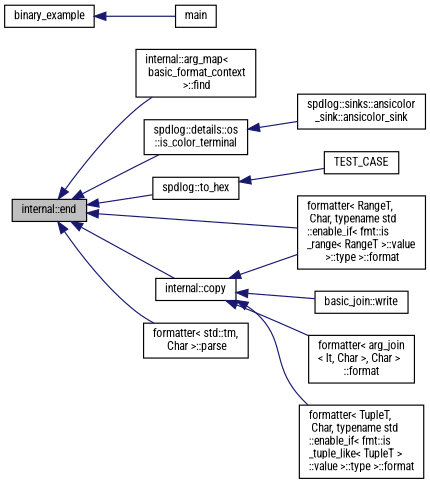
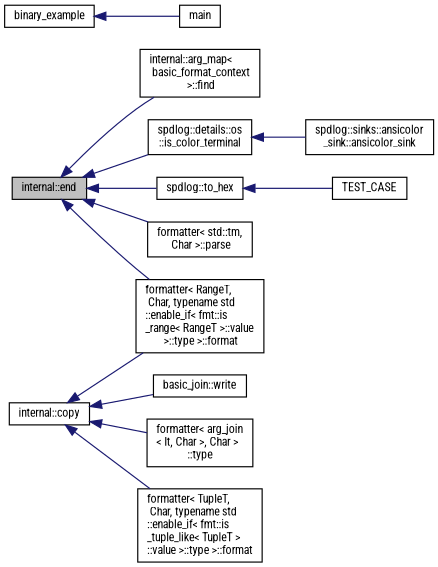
(128, 253) -> none
(362, 359) -> (200, 443)
